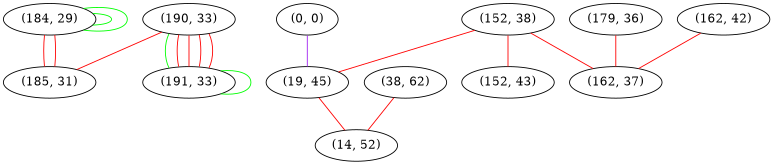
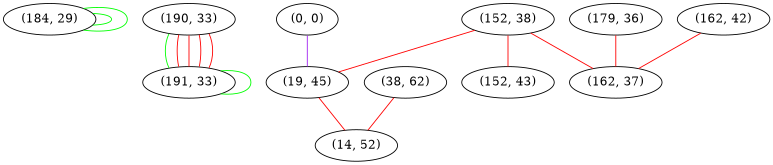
(50, 82) -> none
